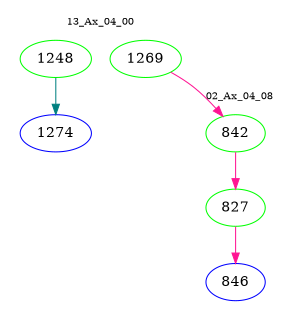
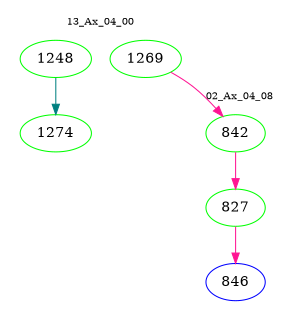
(56, 133) -> (56, 133)
